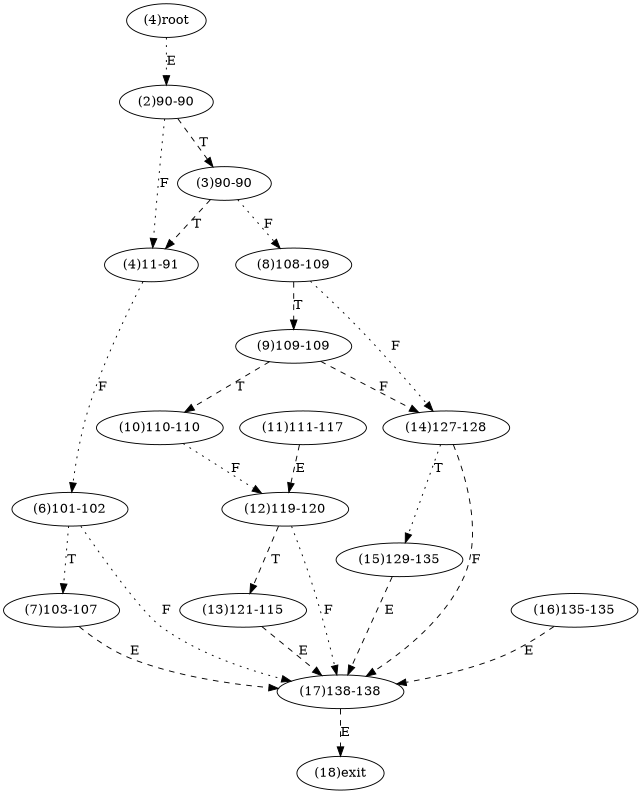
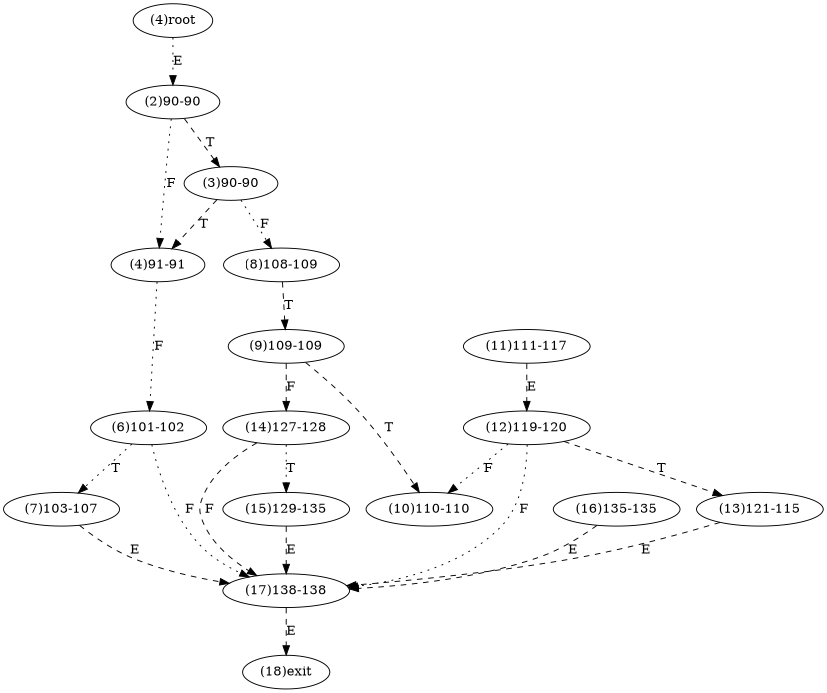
(151, 265) -> (158, 265)
(371, 341) -> none
(218, 466) -> (482, 466)
